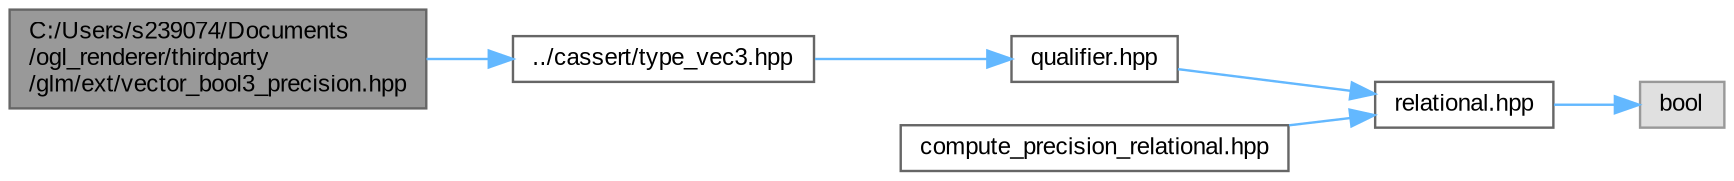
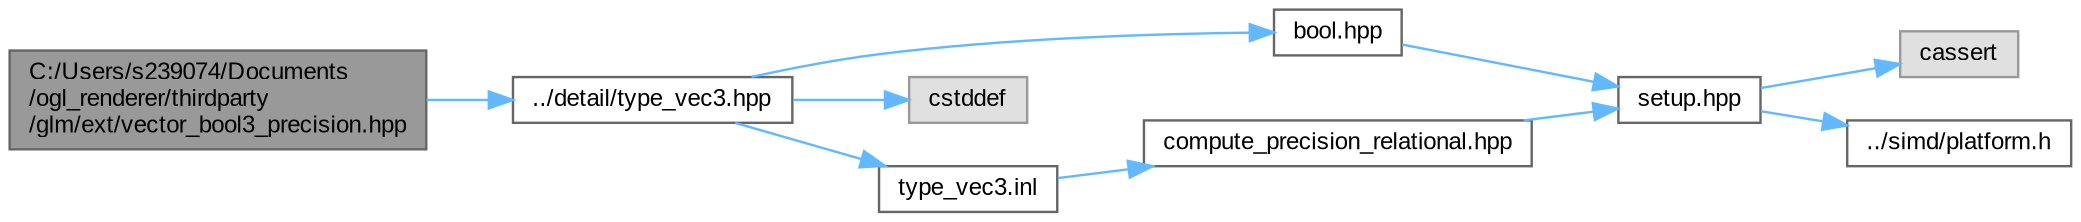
(663, 59) -> (653, 100)
(1095, 59) -> (1338, 33)
none -> (968, 100)
(1464, 105) -> (1689, 100)
(1682, 105) -> (1959, 54)
none -> (1959, 143)
none -> (968, 189)
